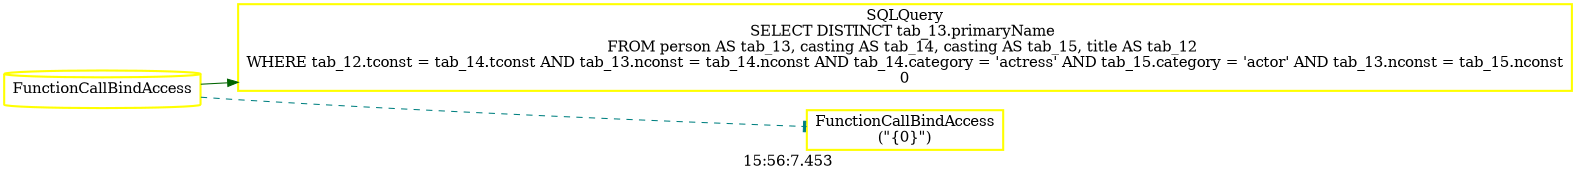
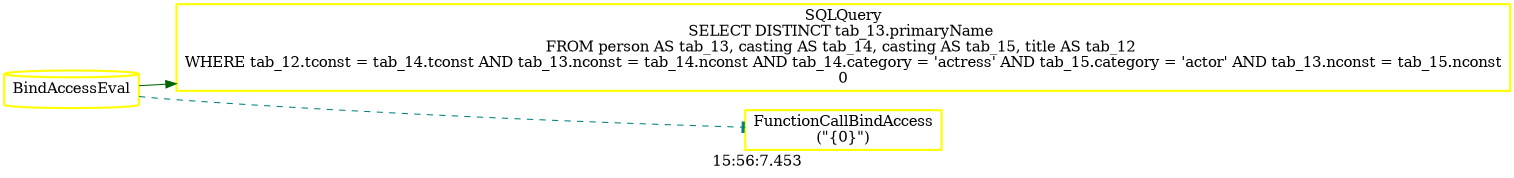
(102, 89) -> (72, 89)
